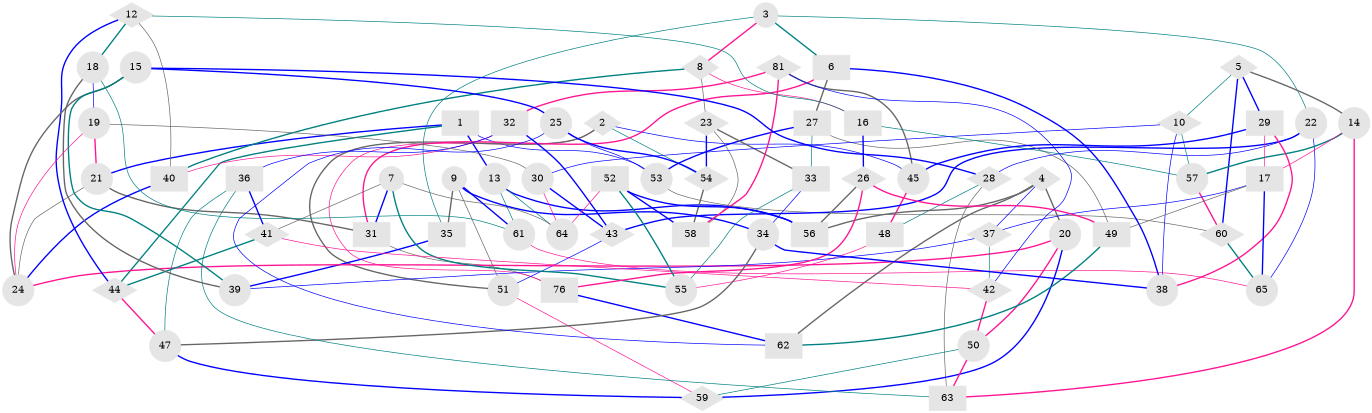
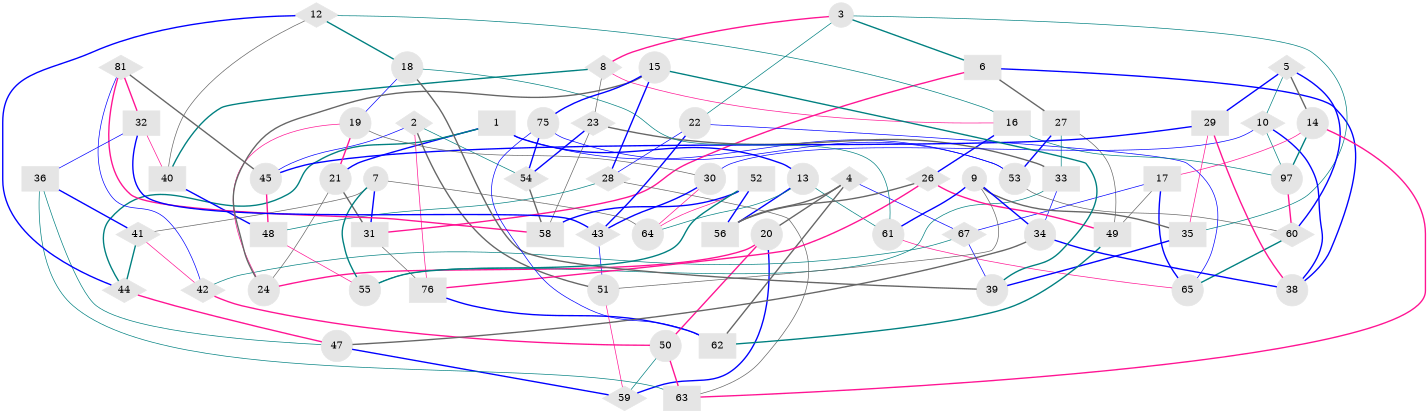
(556, 123) -> (543, 123)
(1265, 151) -> (1198, 181)
(1192, 179) -> (1287, 179)
(1166, 207) -> (1319, 207)
(79, 225) -> (218, 207)
(989, 235) -> (964, 235)
